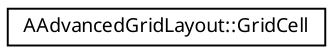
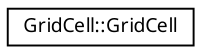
(167, 27) -> (101, 27)
